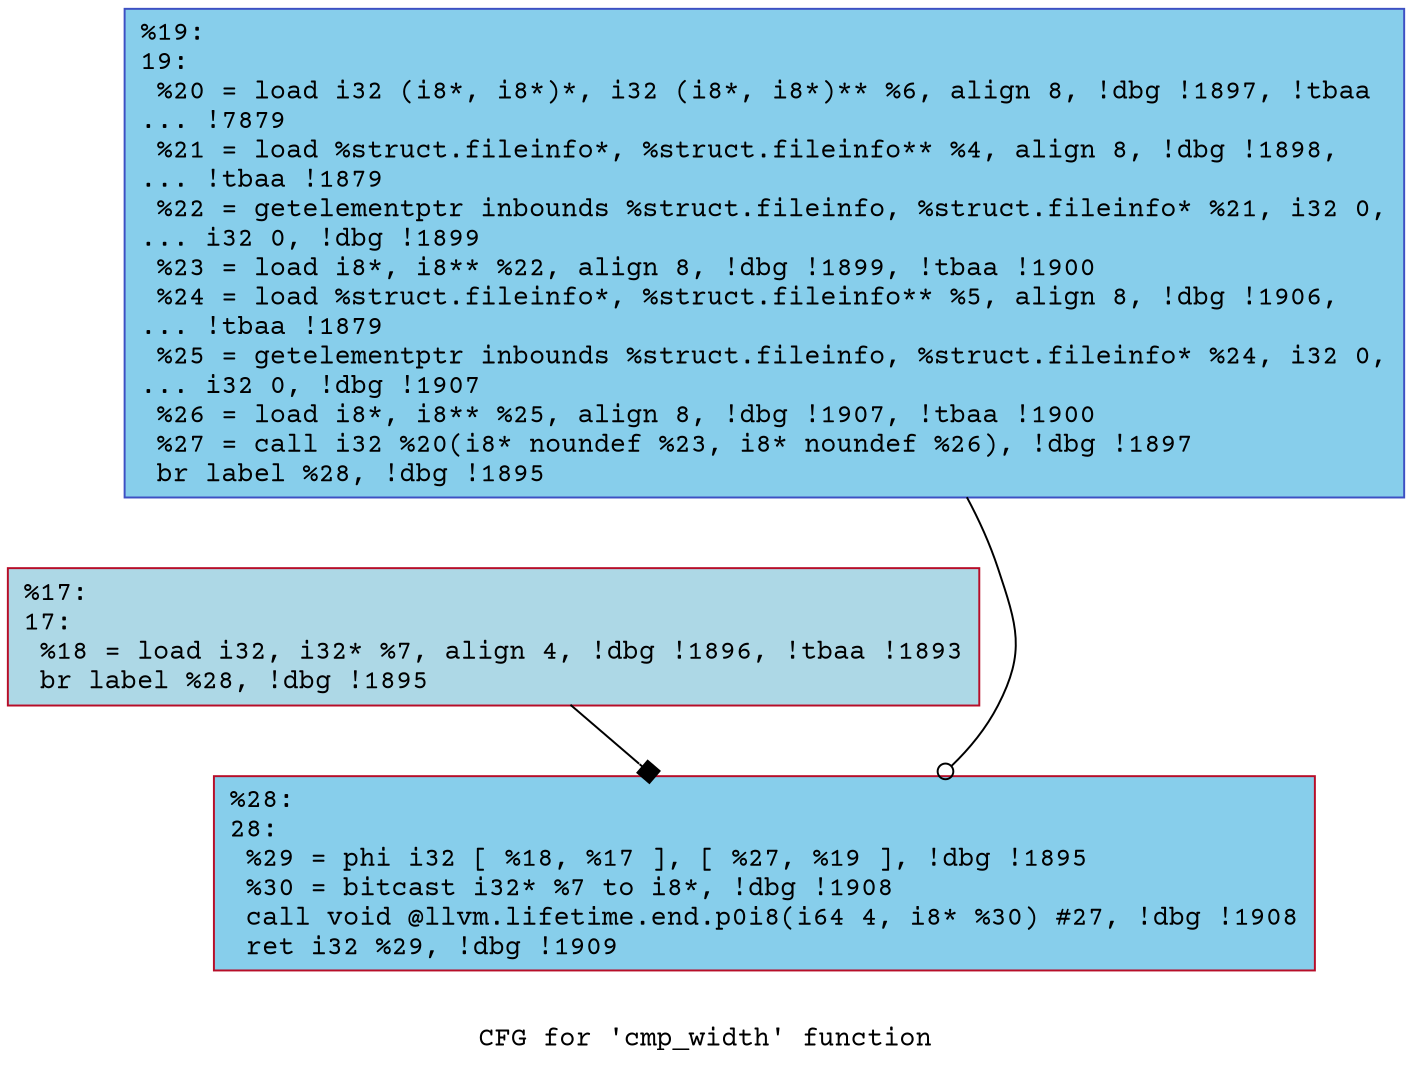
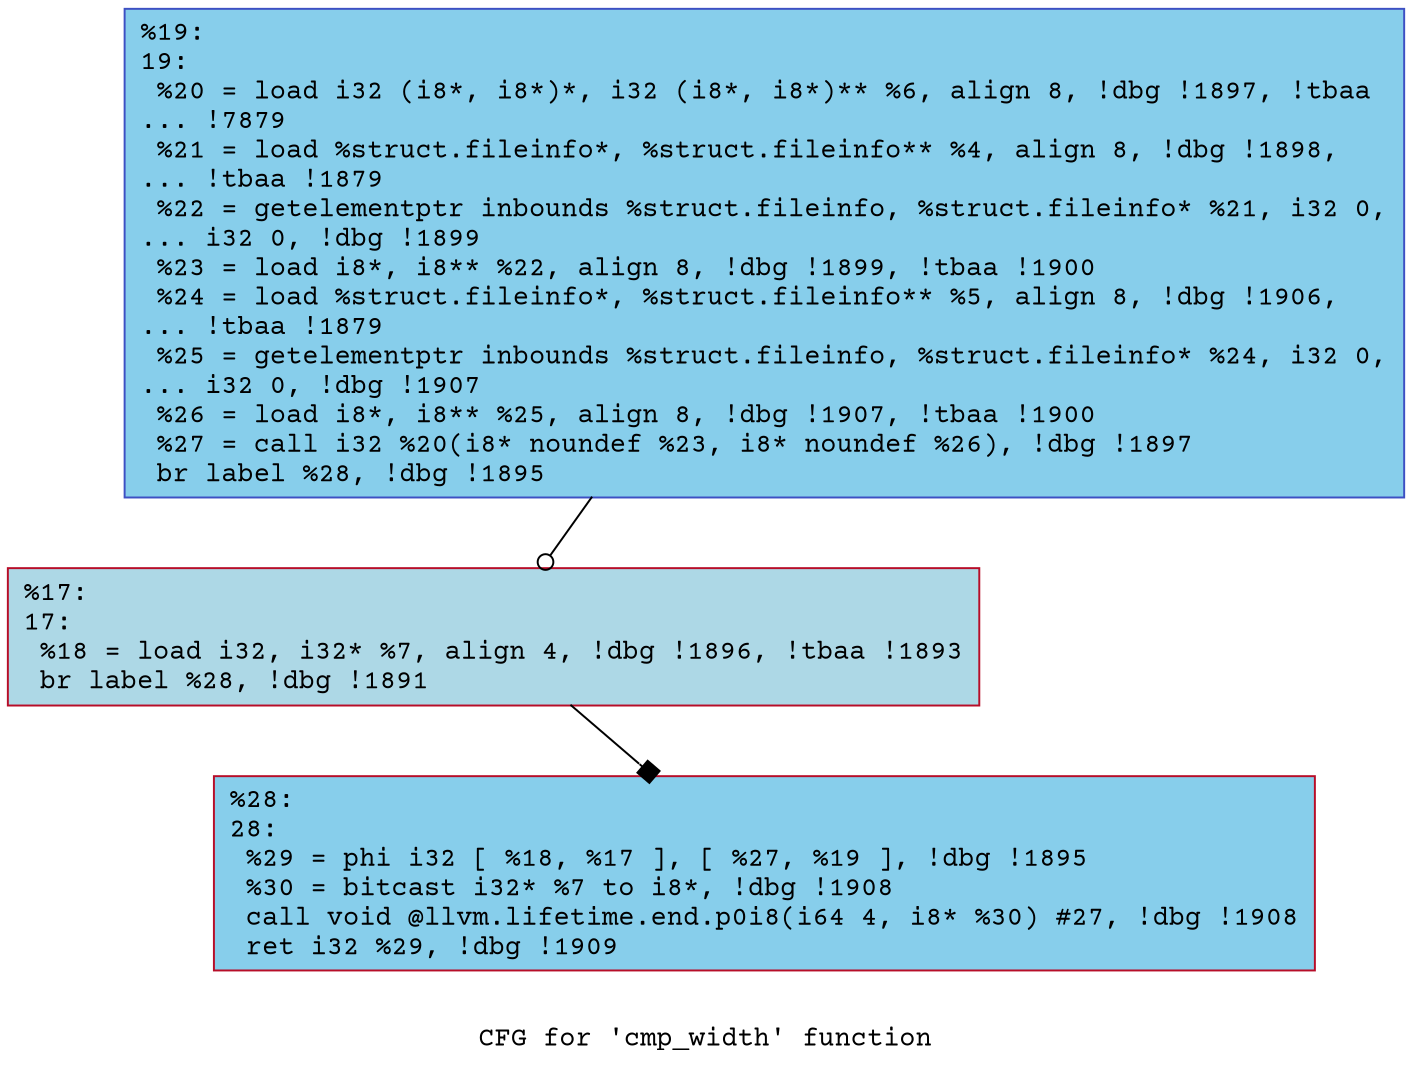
(1015, 637) -> (571, 526)
(227, 680) -> (227, 680)
